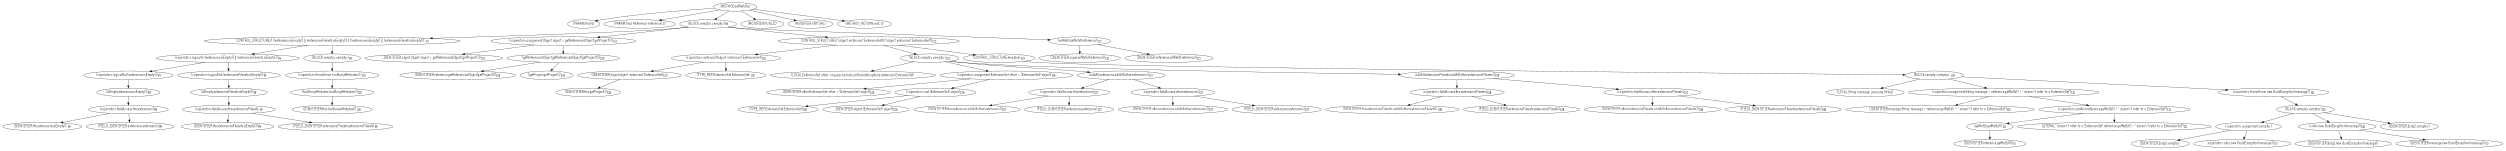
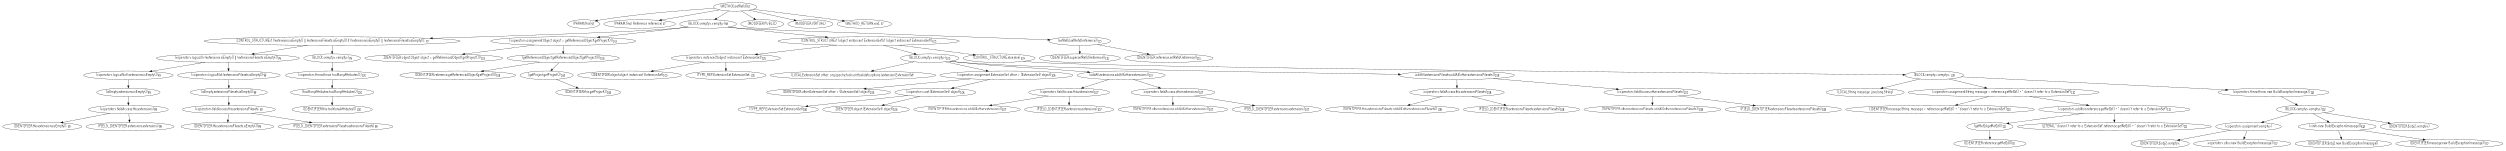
(610, 83) -> (566, 83)
(2014, 143) -> (2014, 143)
